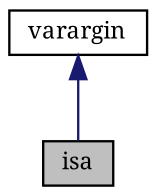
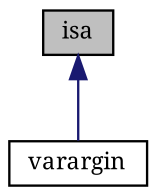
(78, 110) -> (78, 110)
